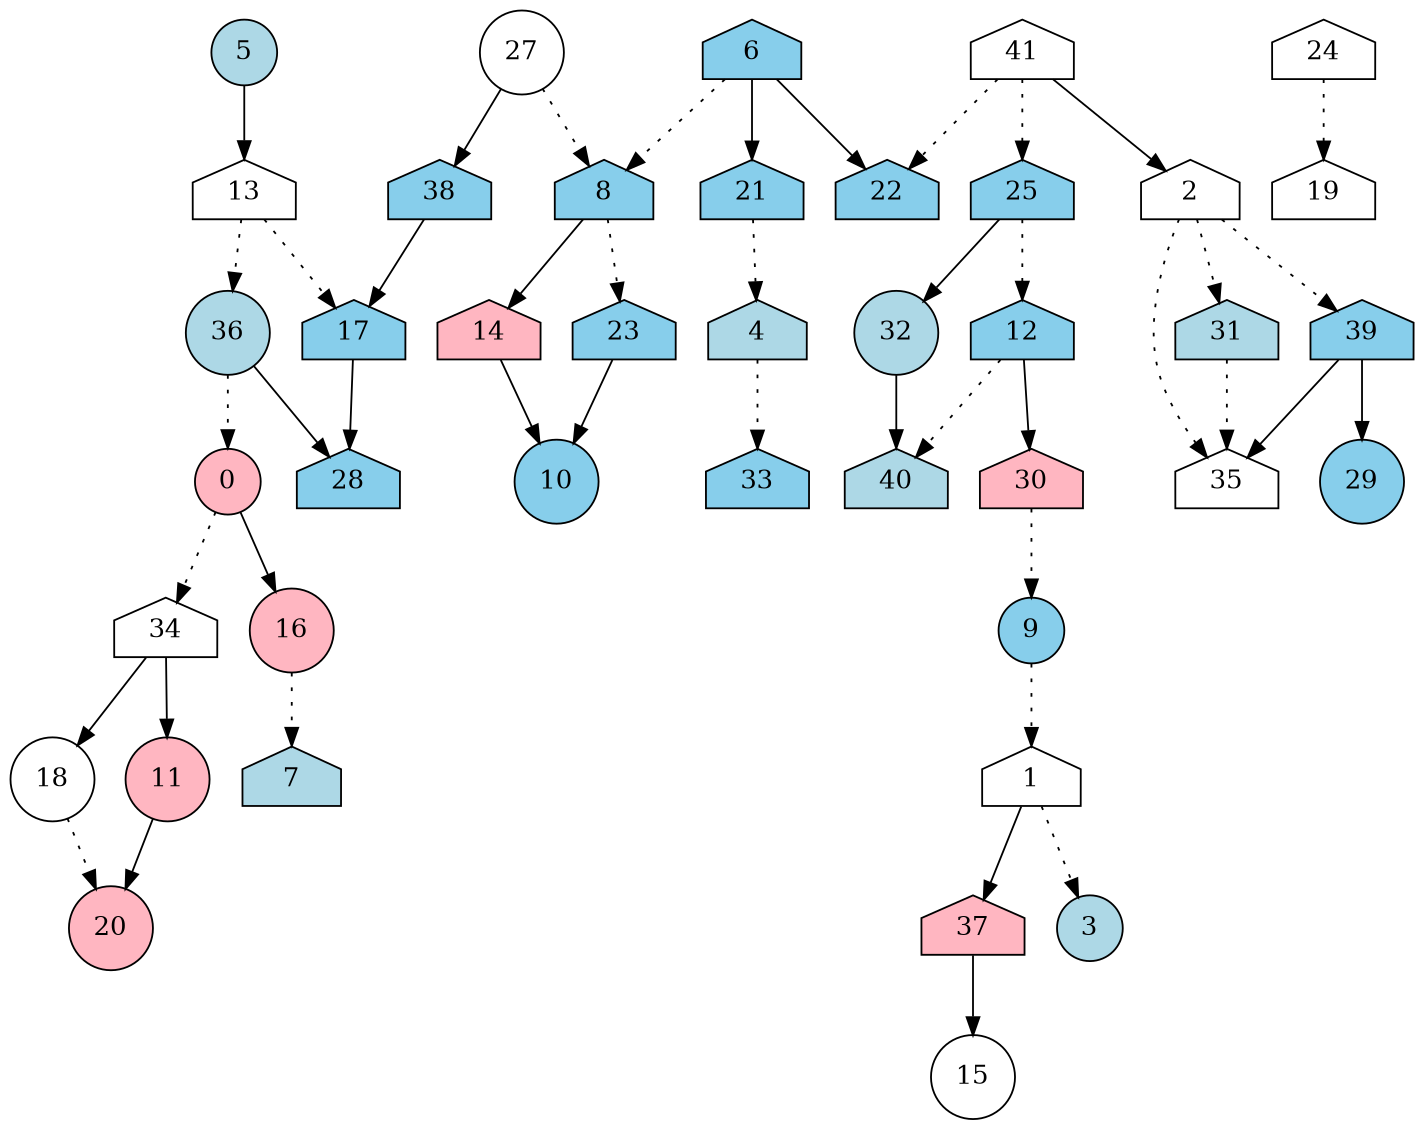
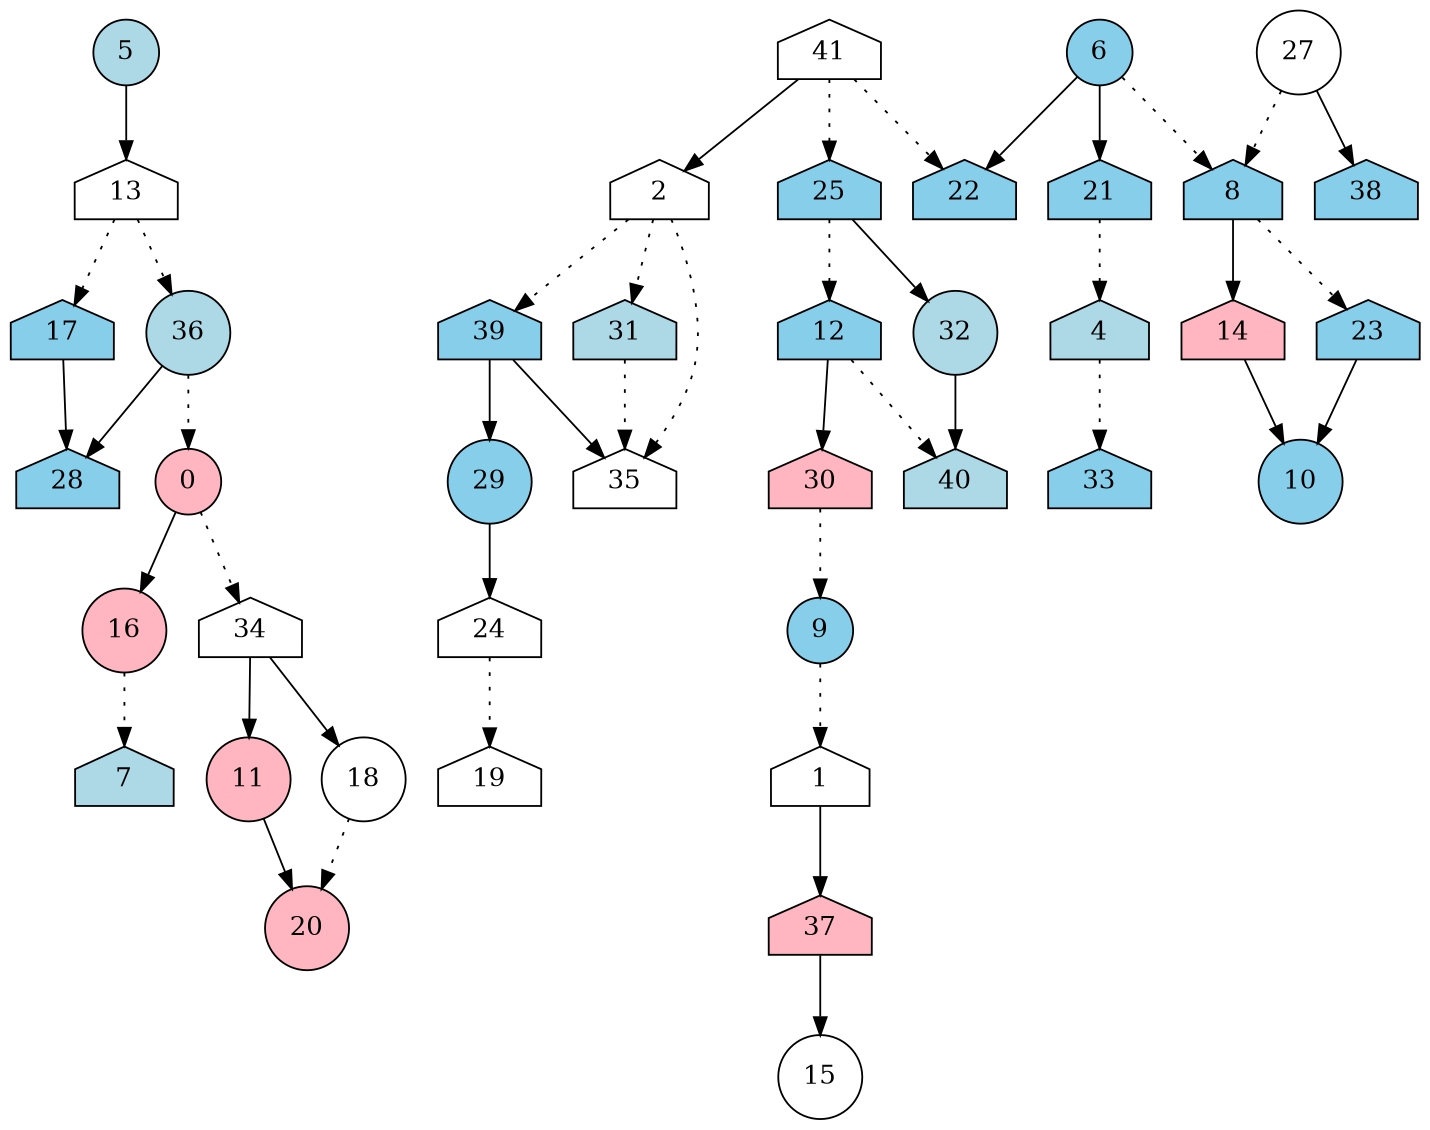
(752, 53) -> (1100, 53)
(402, 255) -> none
none -> (490, 551)
(1090, 928) -> none
